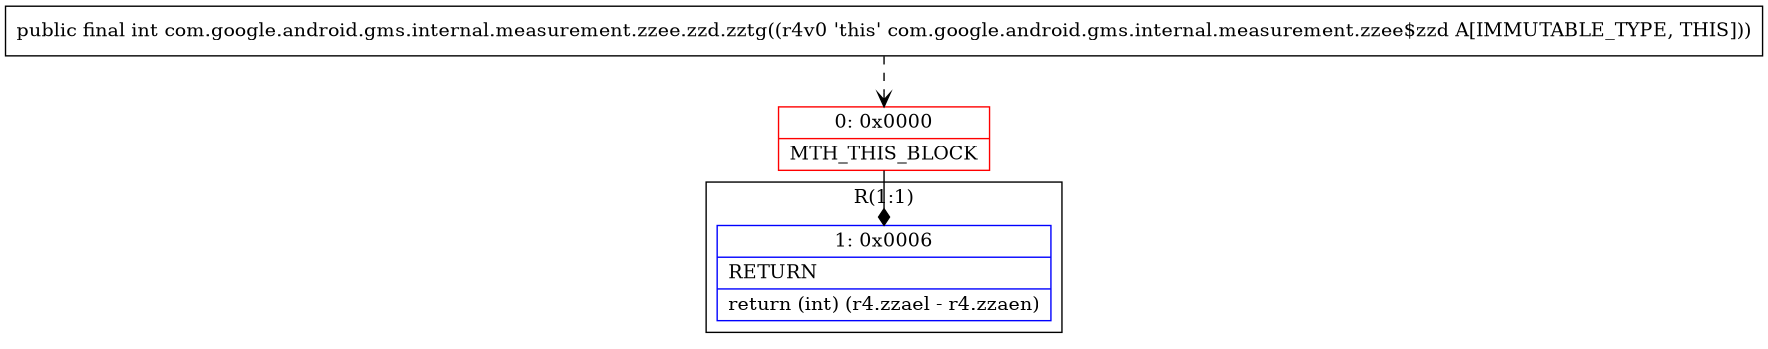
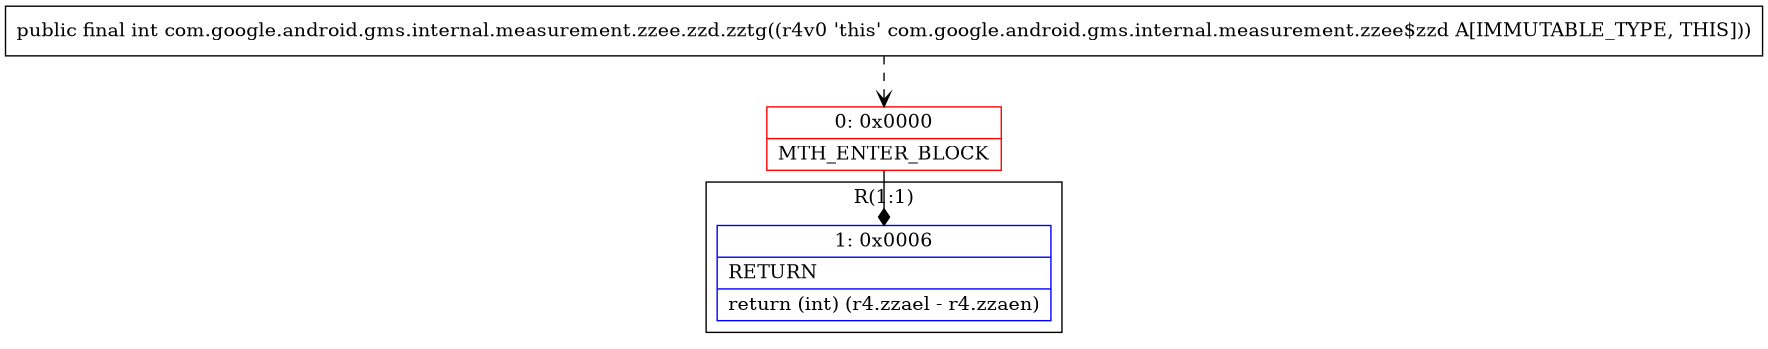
(884, 154) -> (884, 154)
